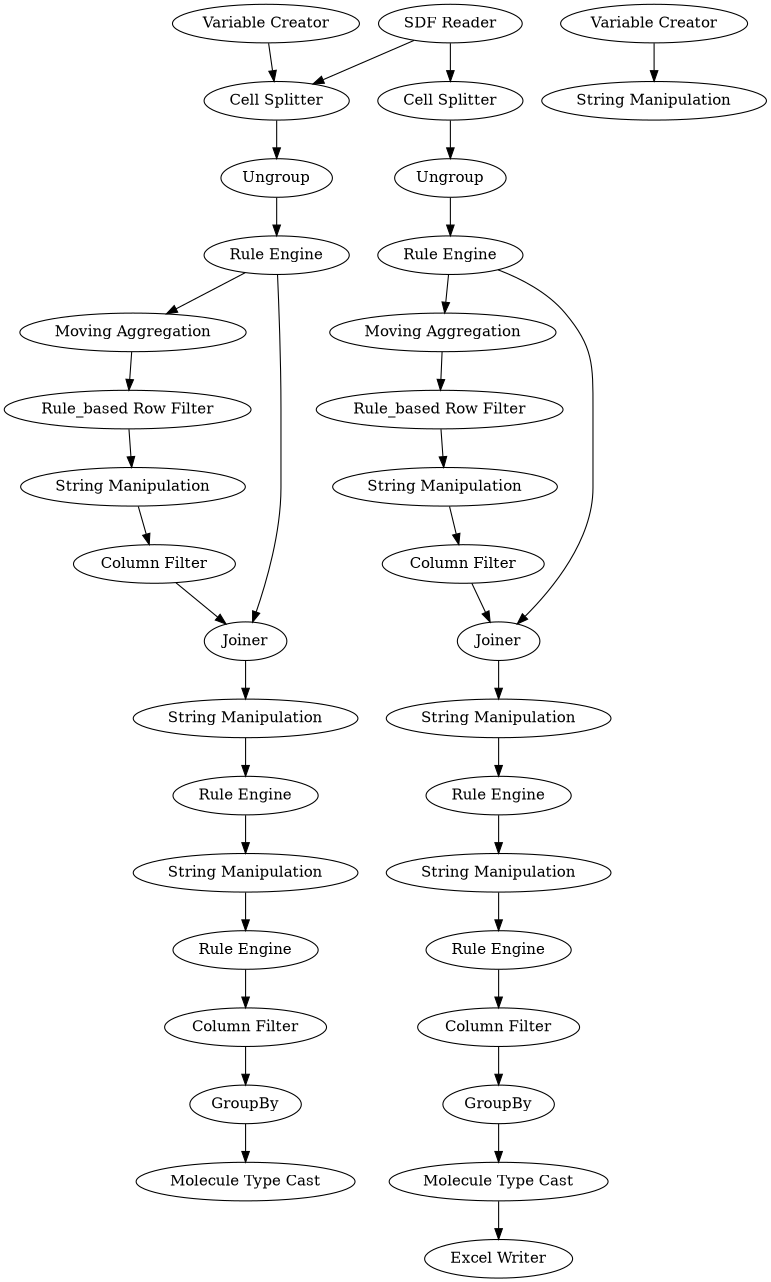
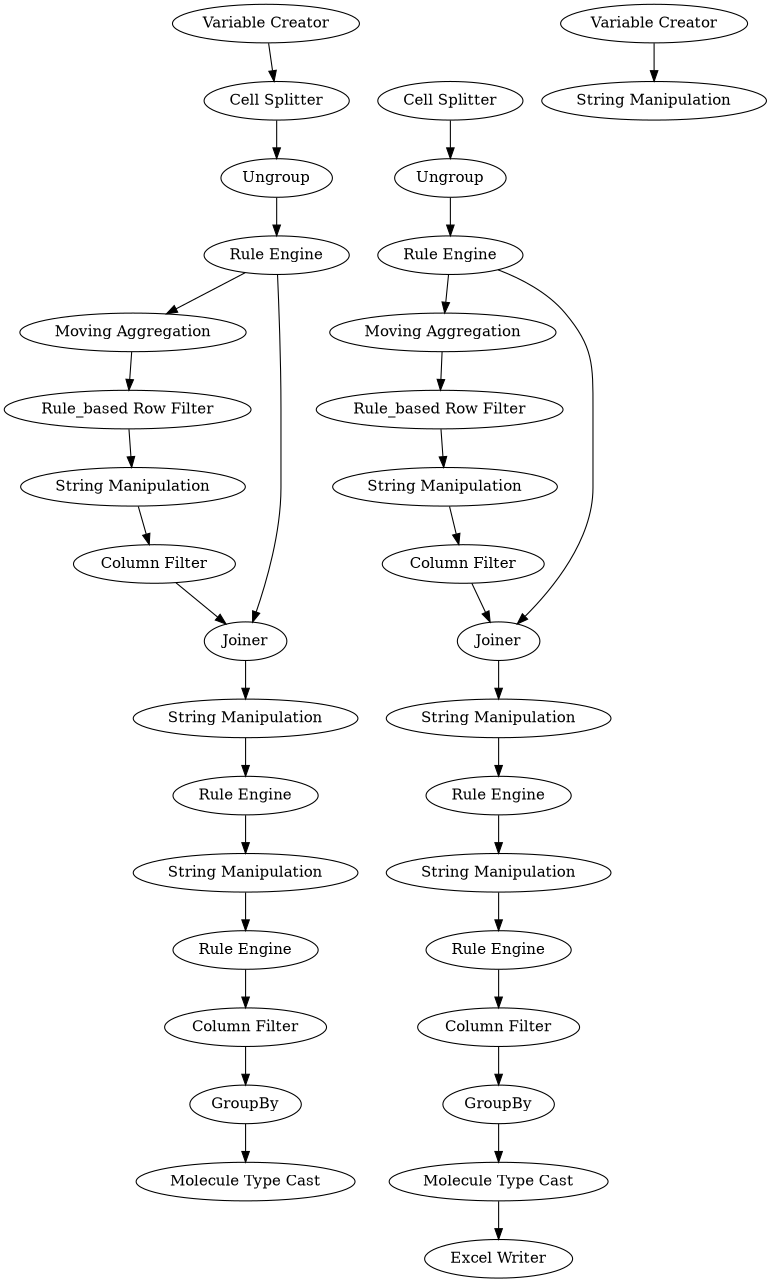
(450, 24) -> none
